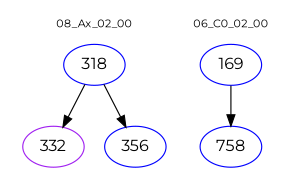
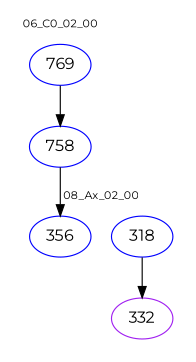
(231, 65) -> (60, 65)
(112, 101) -> (60, 192)
